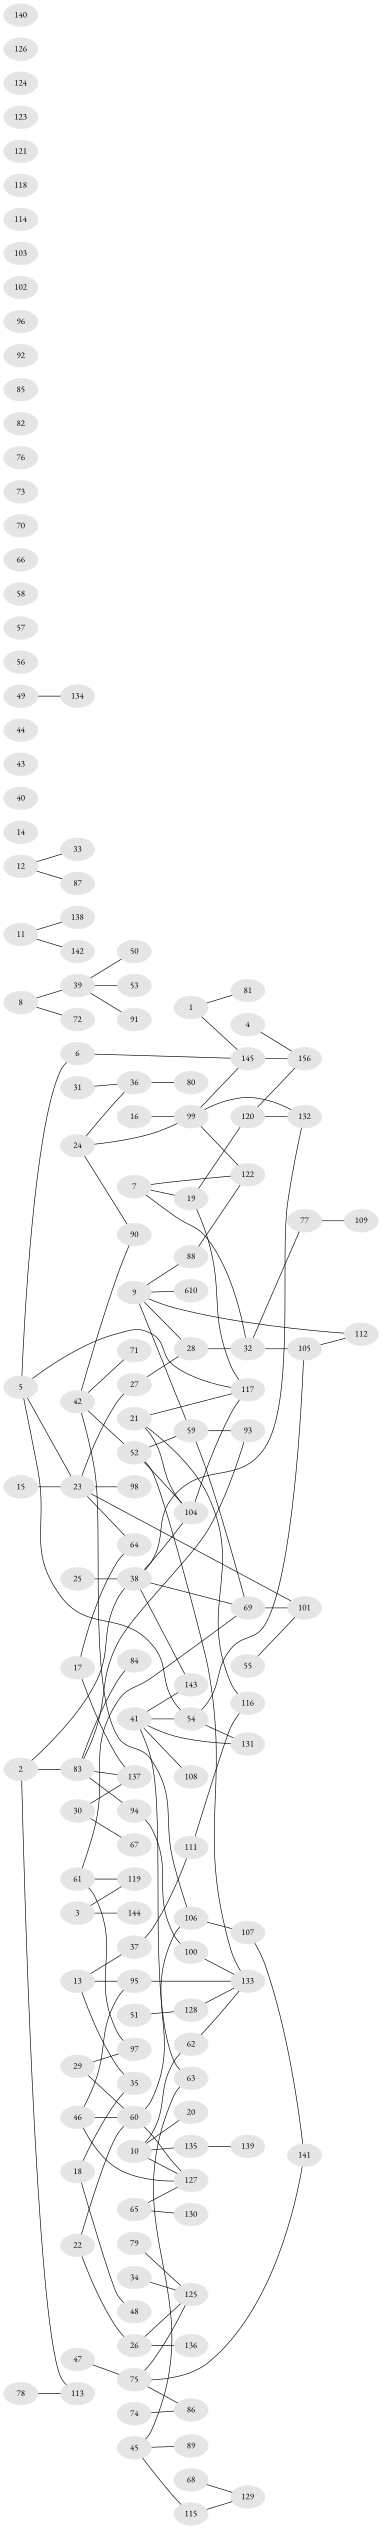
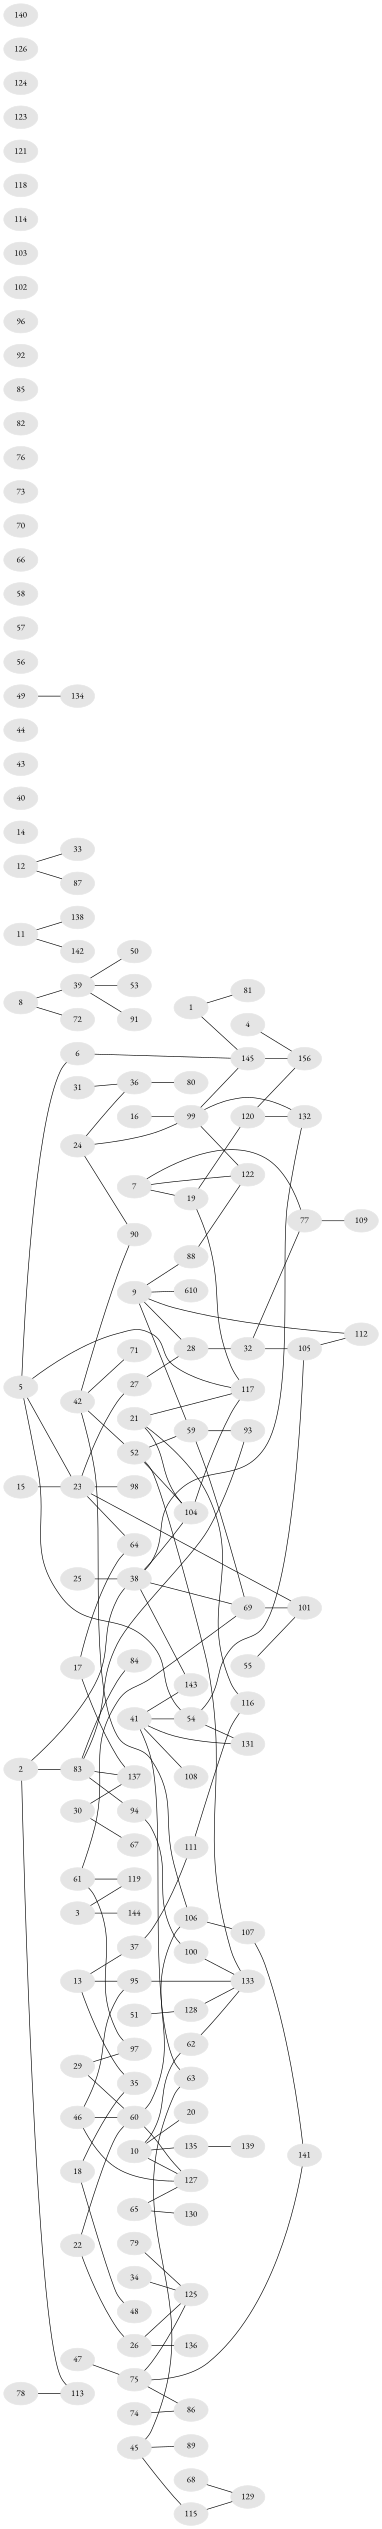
(216, 1252) -> (236, 1150)
